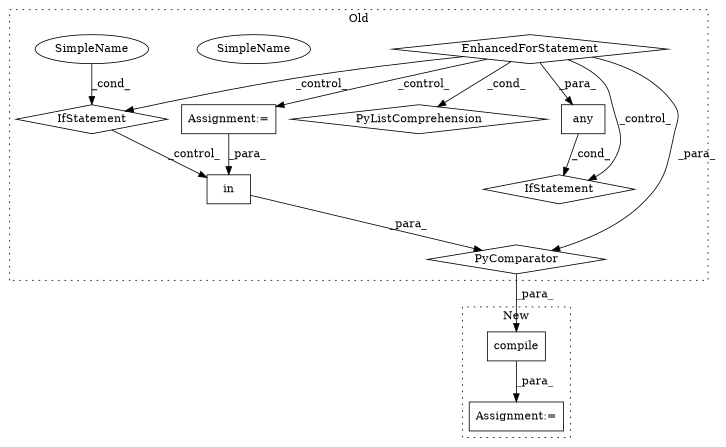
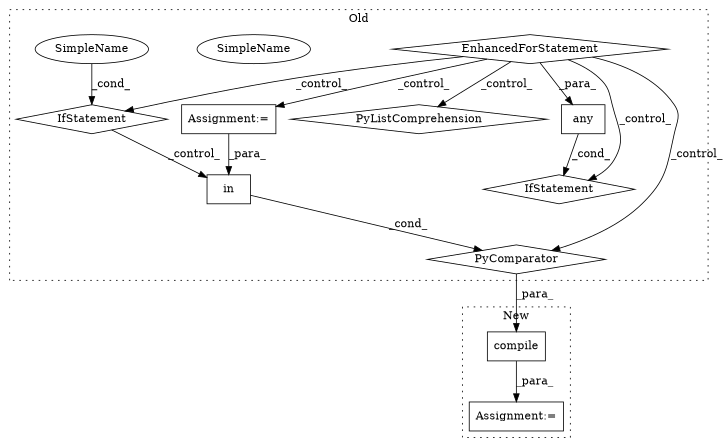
(507, 84) -> (507, 84)
(697, 154) -> (697, 154)
(408, 224) -> (408, 224)
